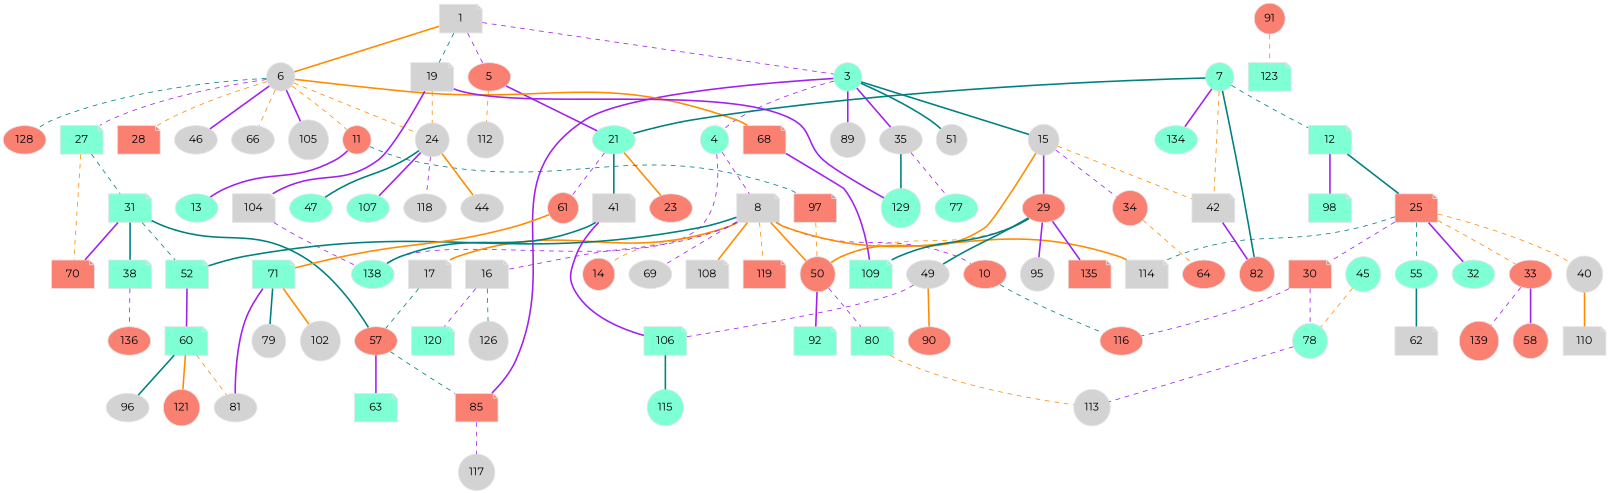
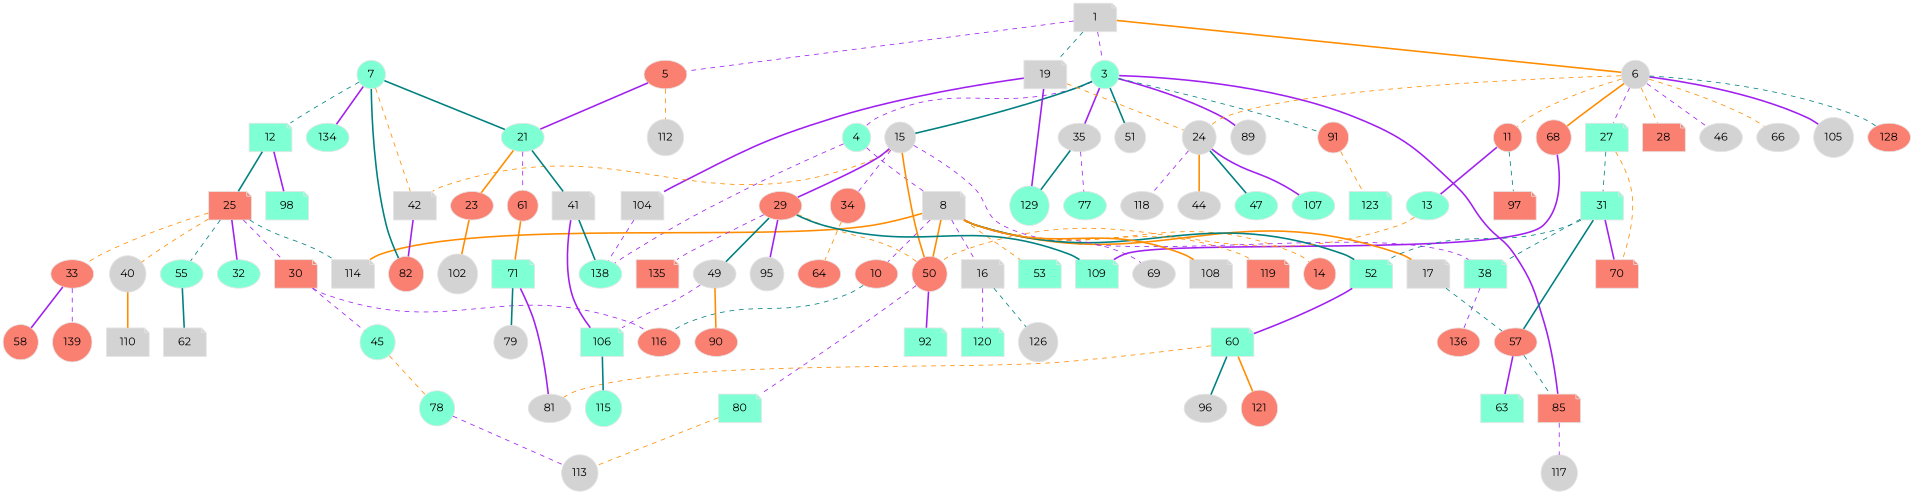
none -> (1219, 103)
(240, 107) -> (1677, 105)
(765, 140) -> (1554, 137)
(1064, 238) -> (718, 238)
(130, 241) -> (1544, 240)
(816, 242) -> (1130, 231)
none -> (1174, 246)
none -> (1040, 274)
(296, 306) -> (466, 234)
(1310, 306) -> (338, 309)
